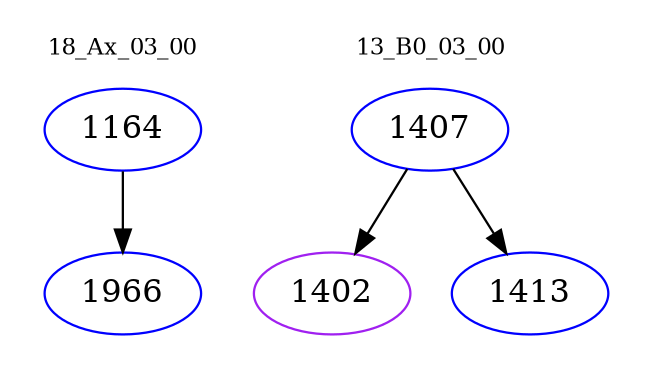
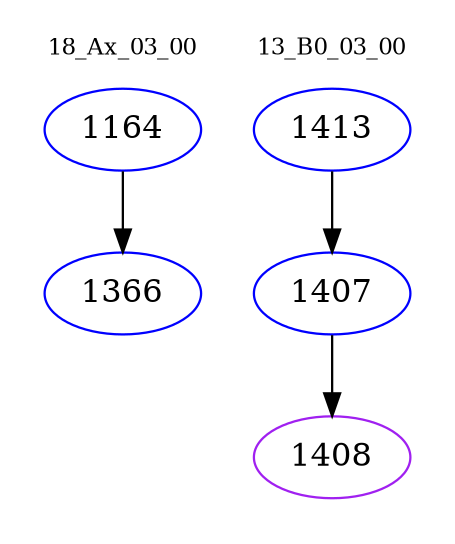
(474, 201) -> (332, 200)
(123, 293) -> (123, 293)
(332, 293) -> (332, 457)
